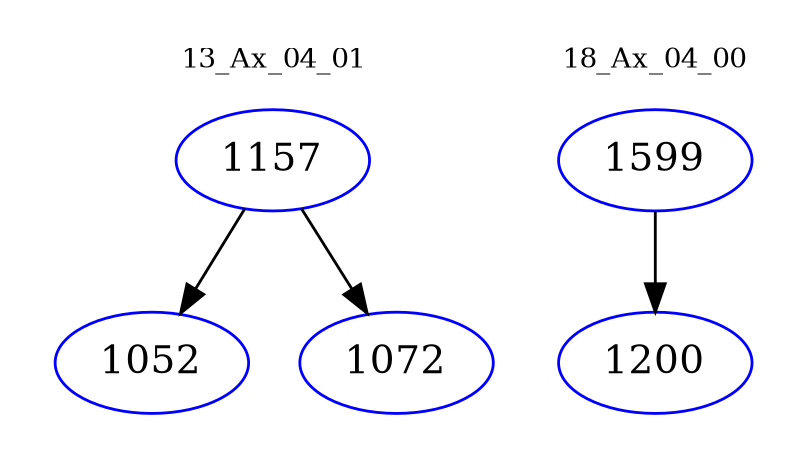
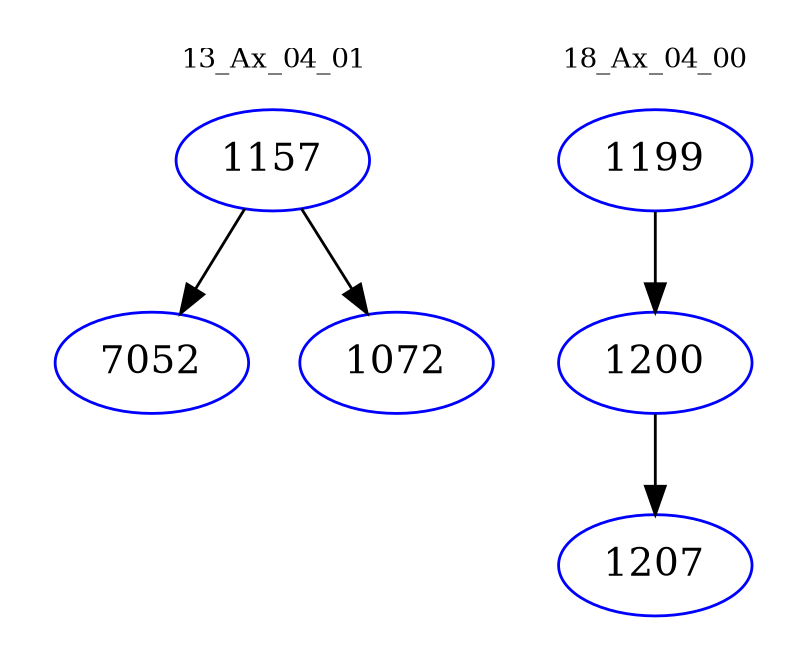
(655, 160) -> (655, 160)
(152, 363) -> (152, 363)
none -> (655, 565)
